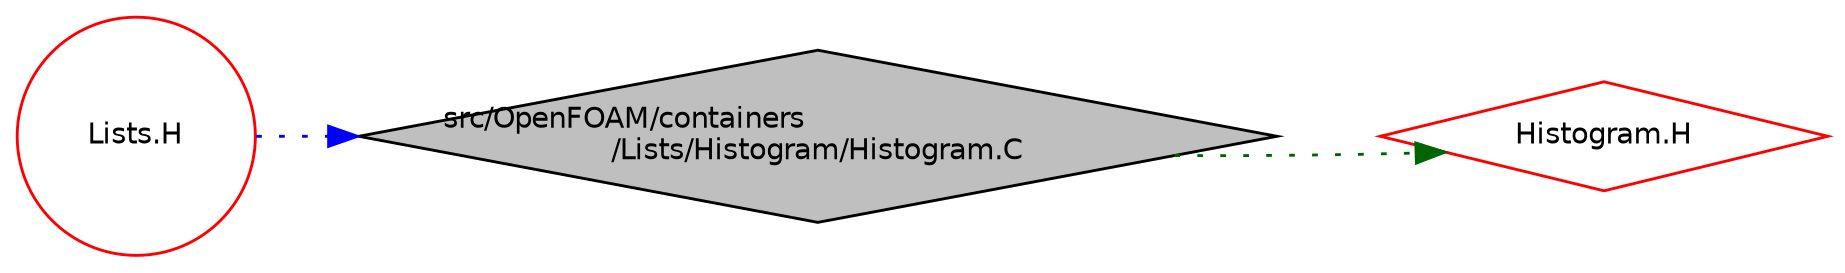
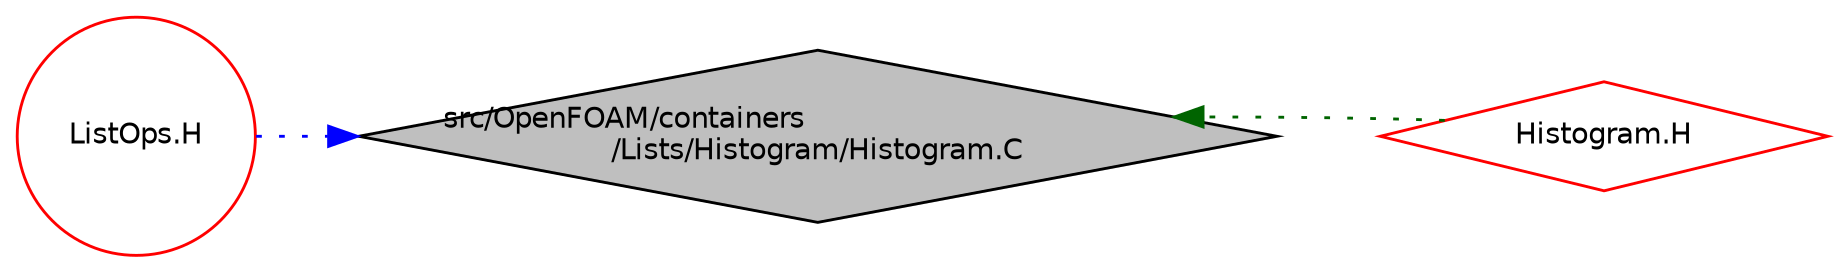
(136, 136) -> (136, 136)
(1295, 155) -> (1324, 118)
